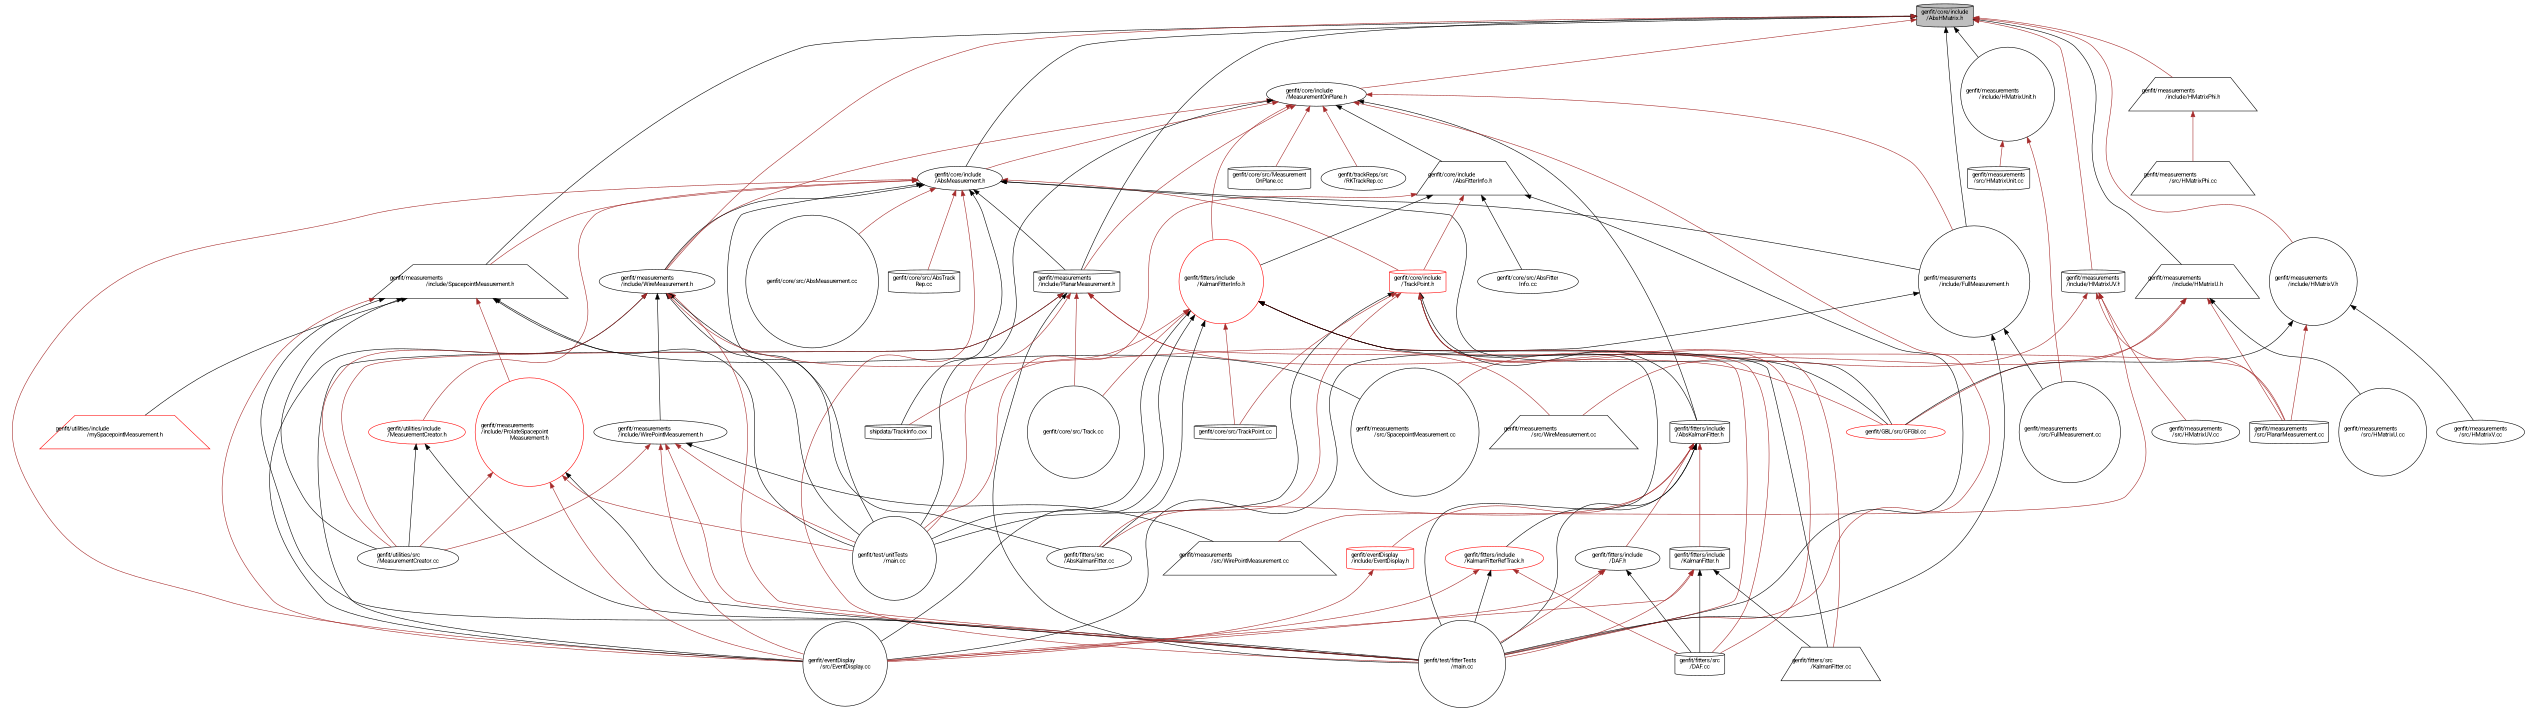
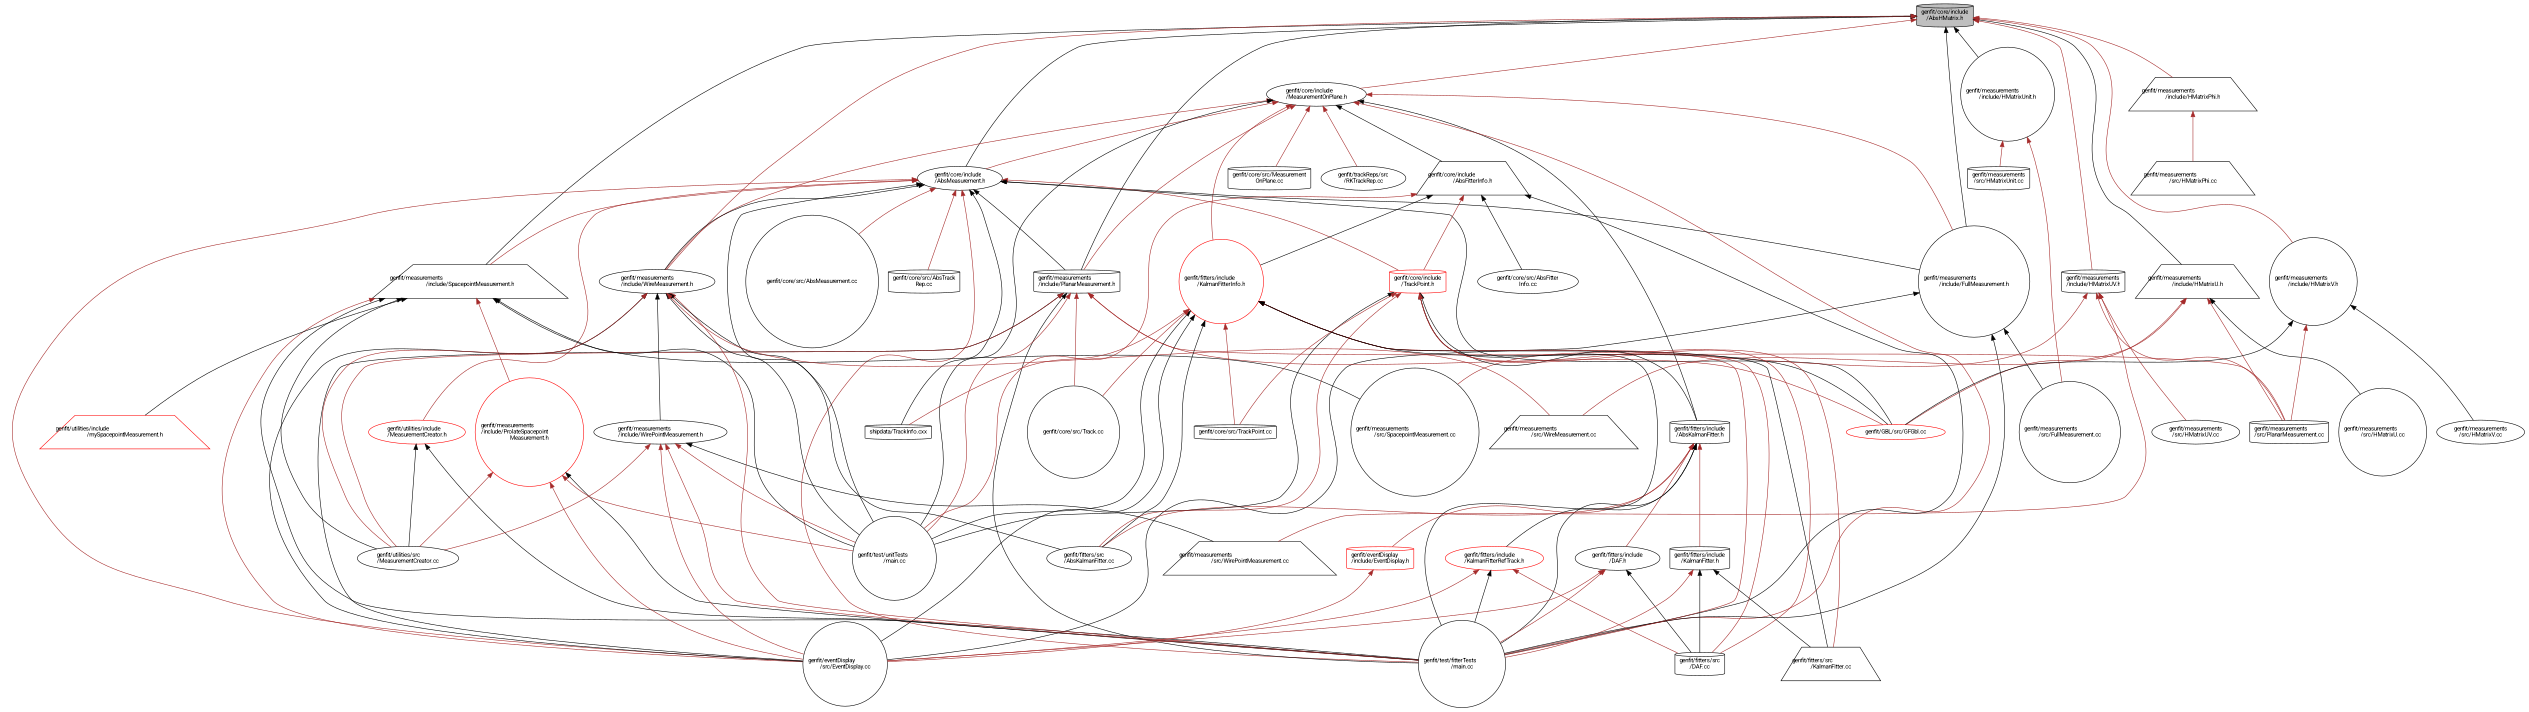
(1498, 614) -> none
